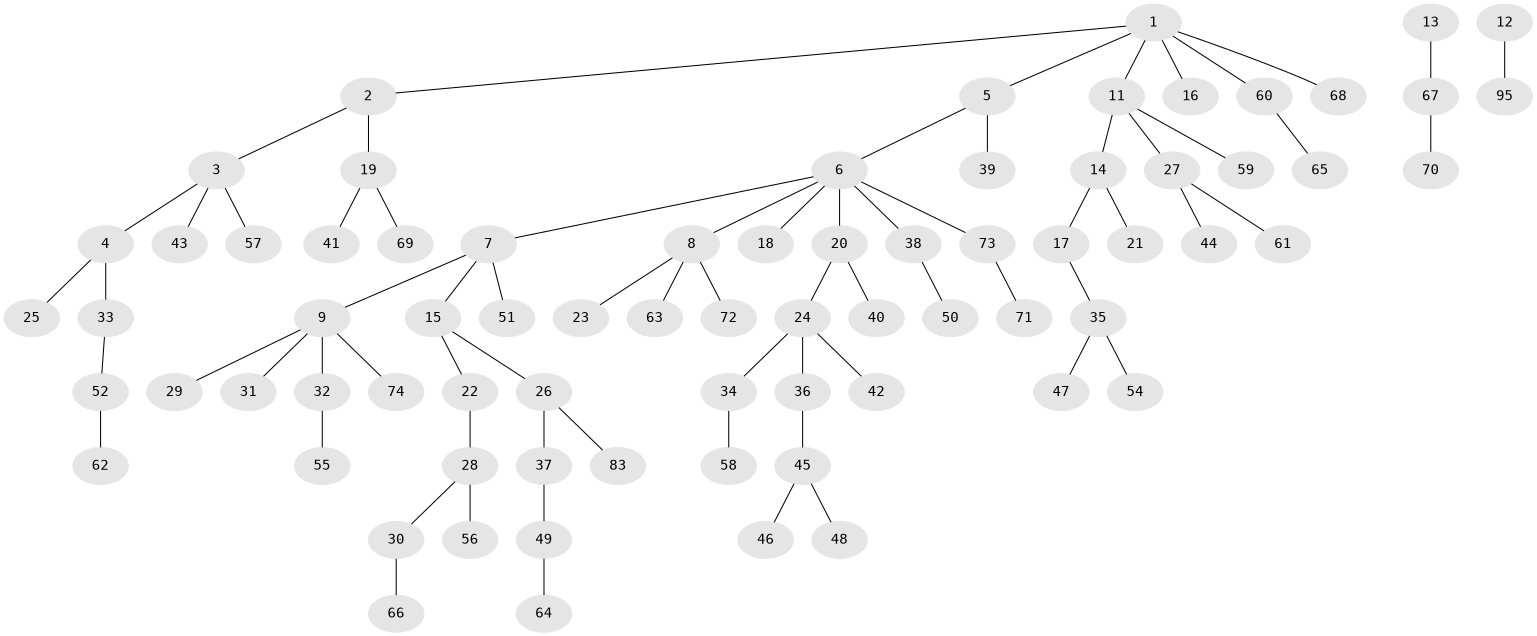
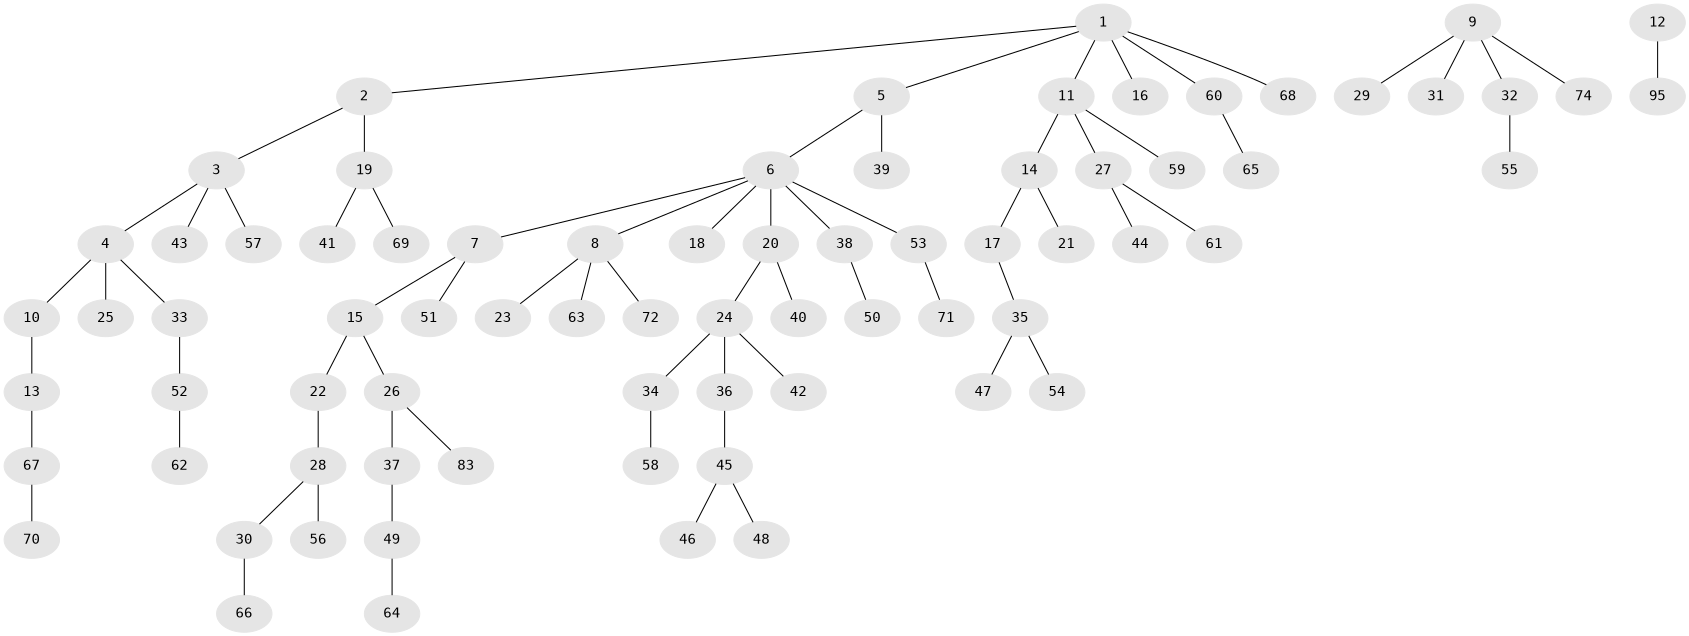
(987, 244) -> (919, 244)
(405, 281) -> none
none -> (32, 318)
